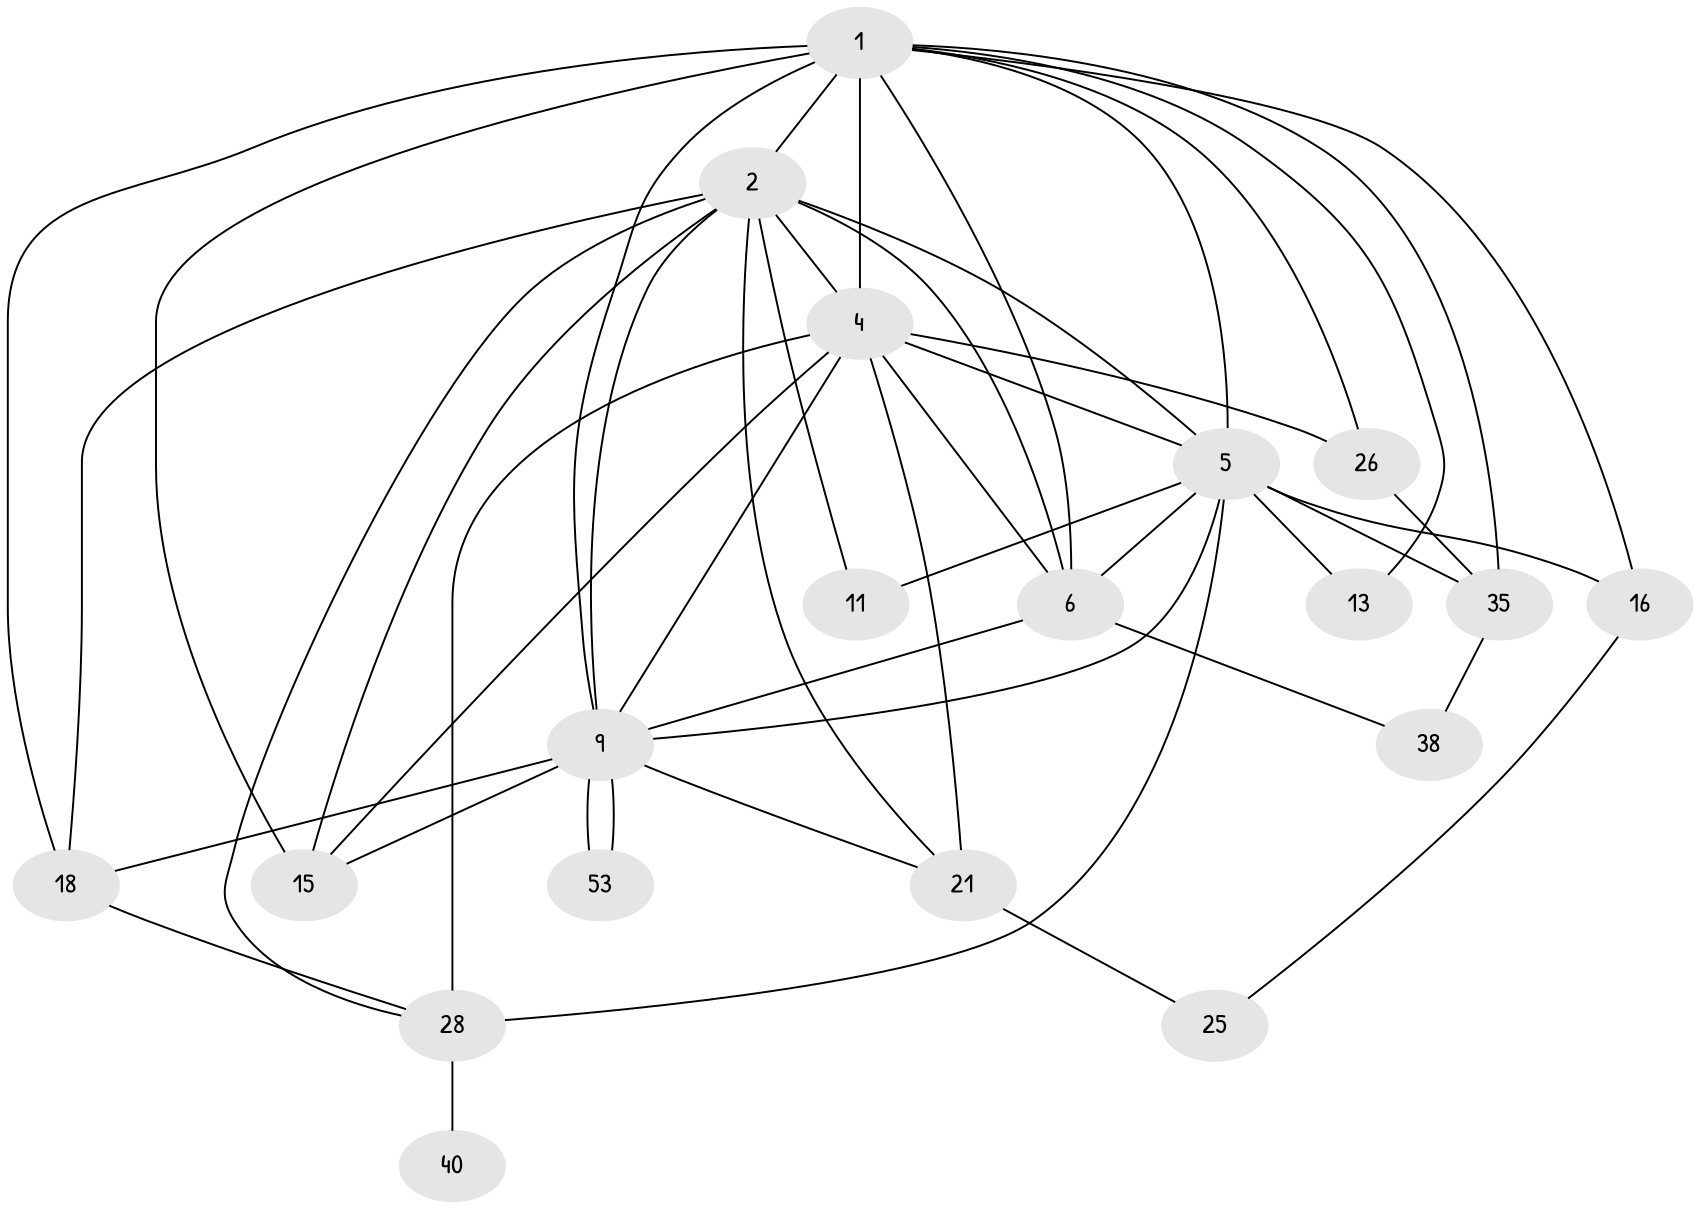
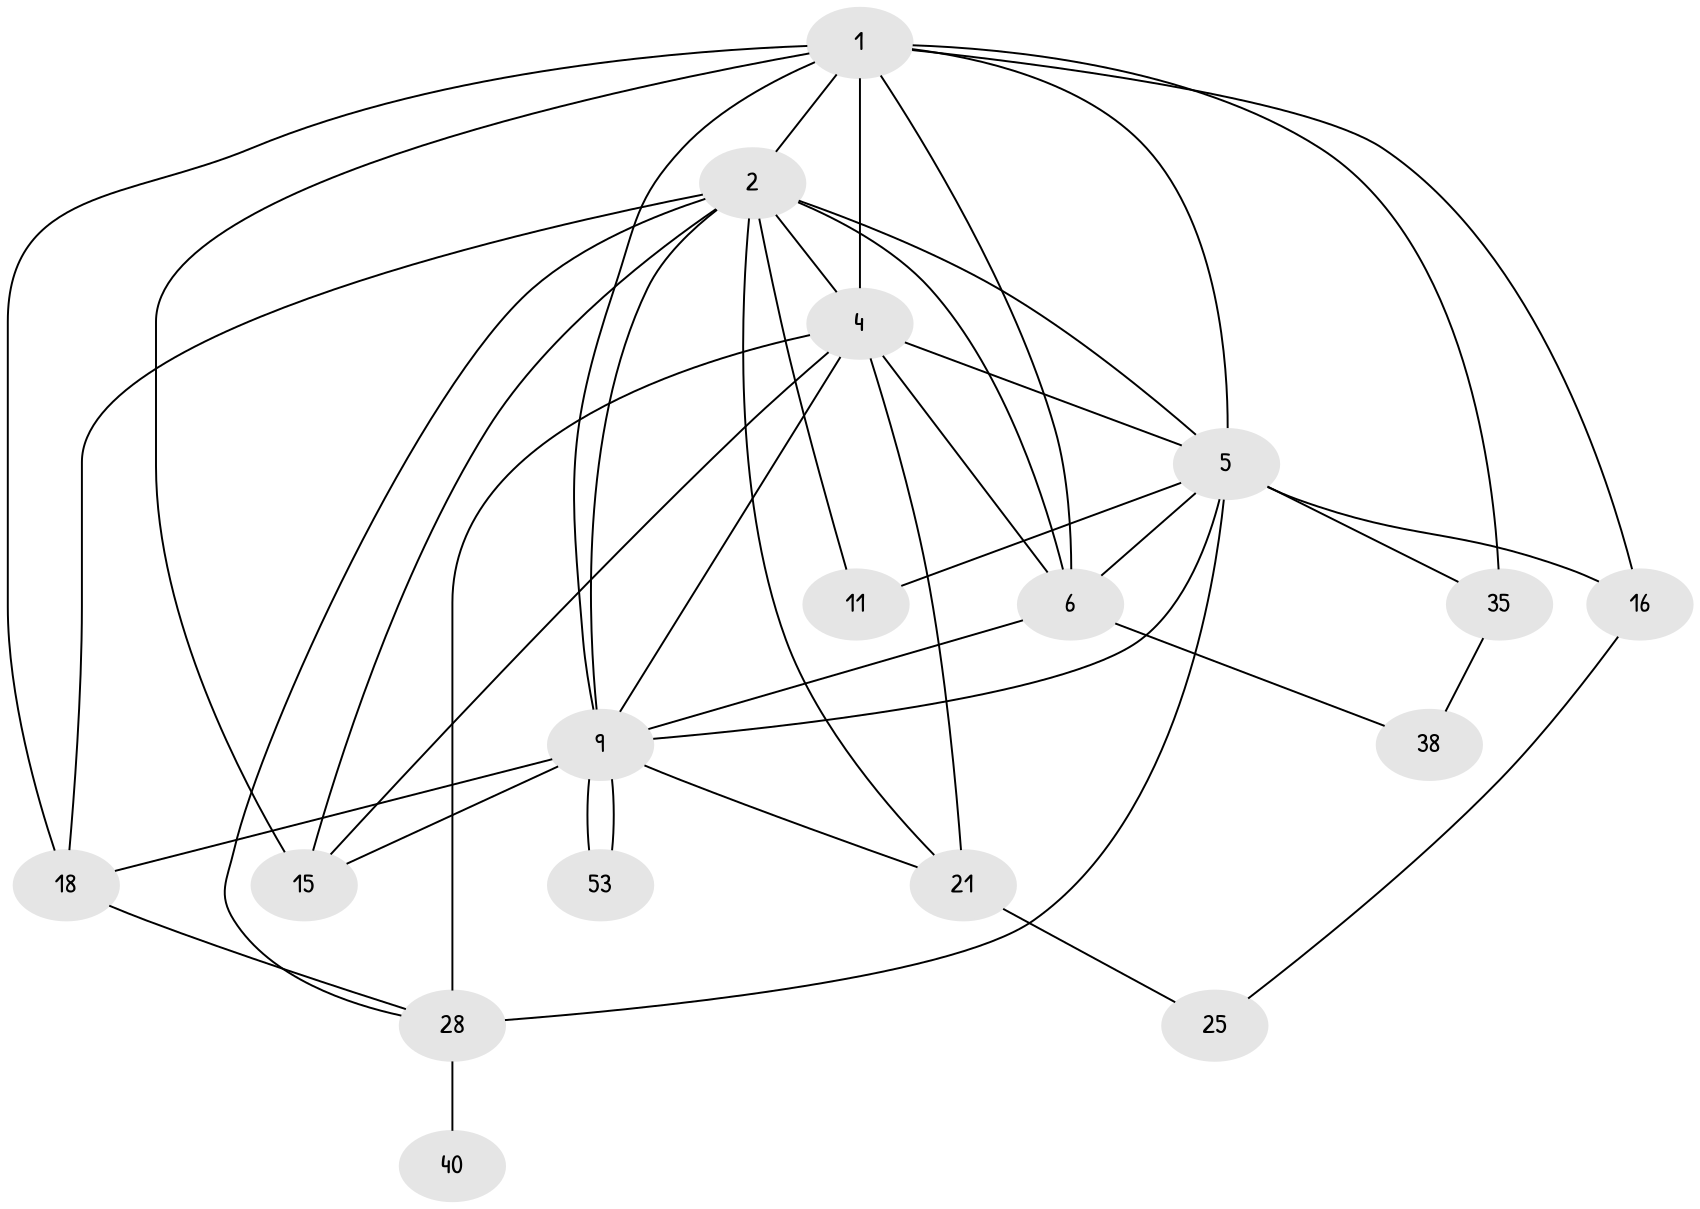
(1367, 464) -> none
(1359, 604) -> none
